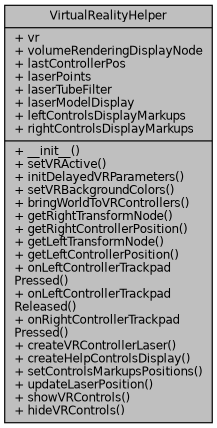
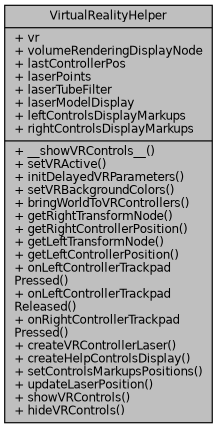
(47, 152) -> (85, 152)
